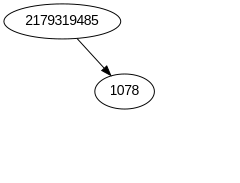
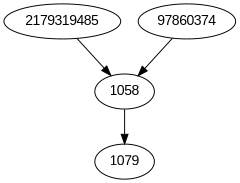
none -> (187, 21)
(125, 92) -> (125, 92)
none -> (125, 162)
